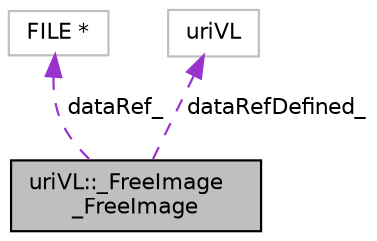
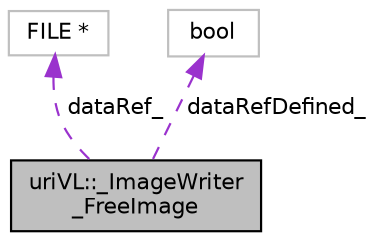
(214, 33) -> (214, 33)
(136, 196) -> (136, 196)
